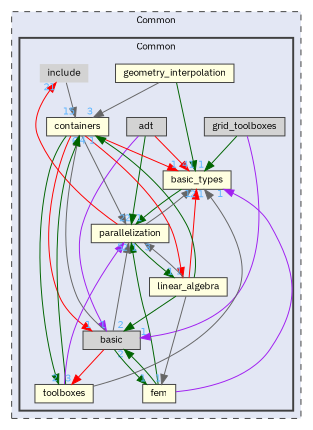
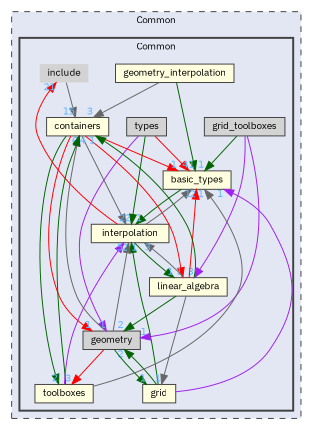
(147, 127) -> (147, 127)
none -> (234, 206)
(130, 233) -> (130, 233)
(112, 340) -> (112, 340)
(159, 394) -> (159, 394)
